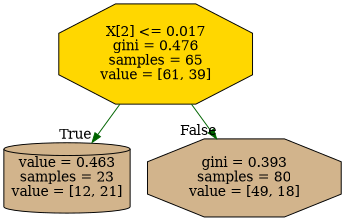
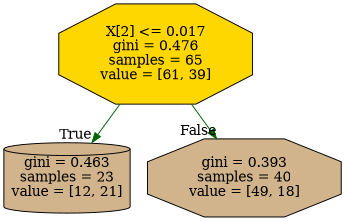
(67, 178) -> (67, 178)
(244, 178) -> (244, 178)
